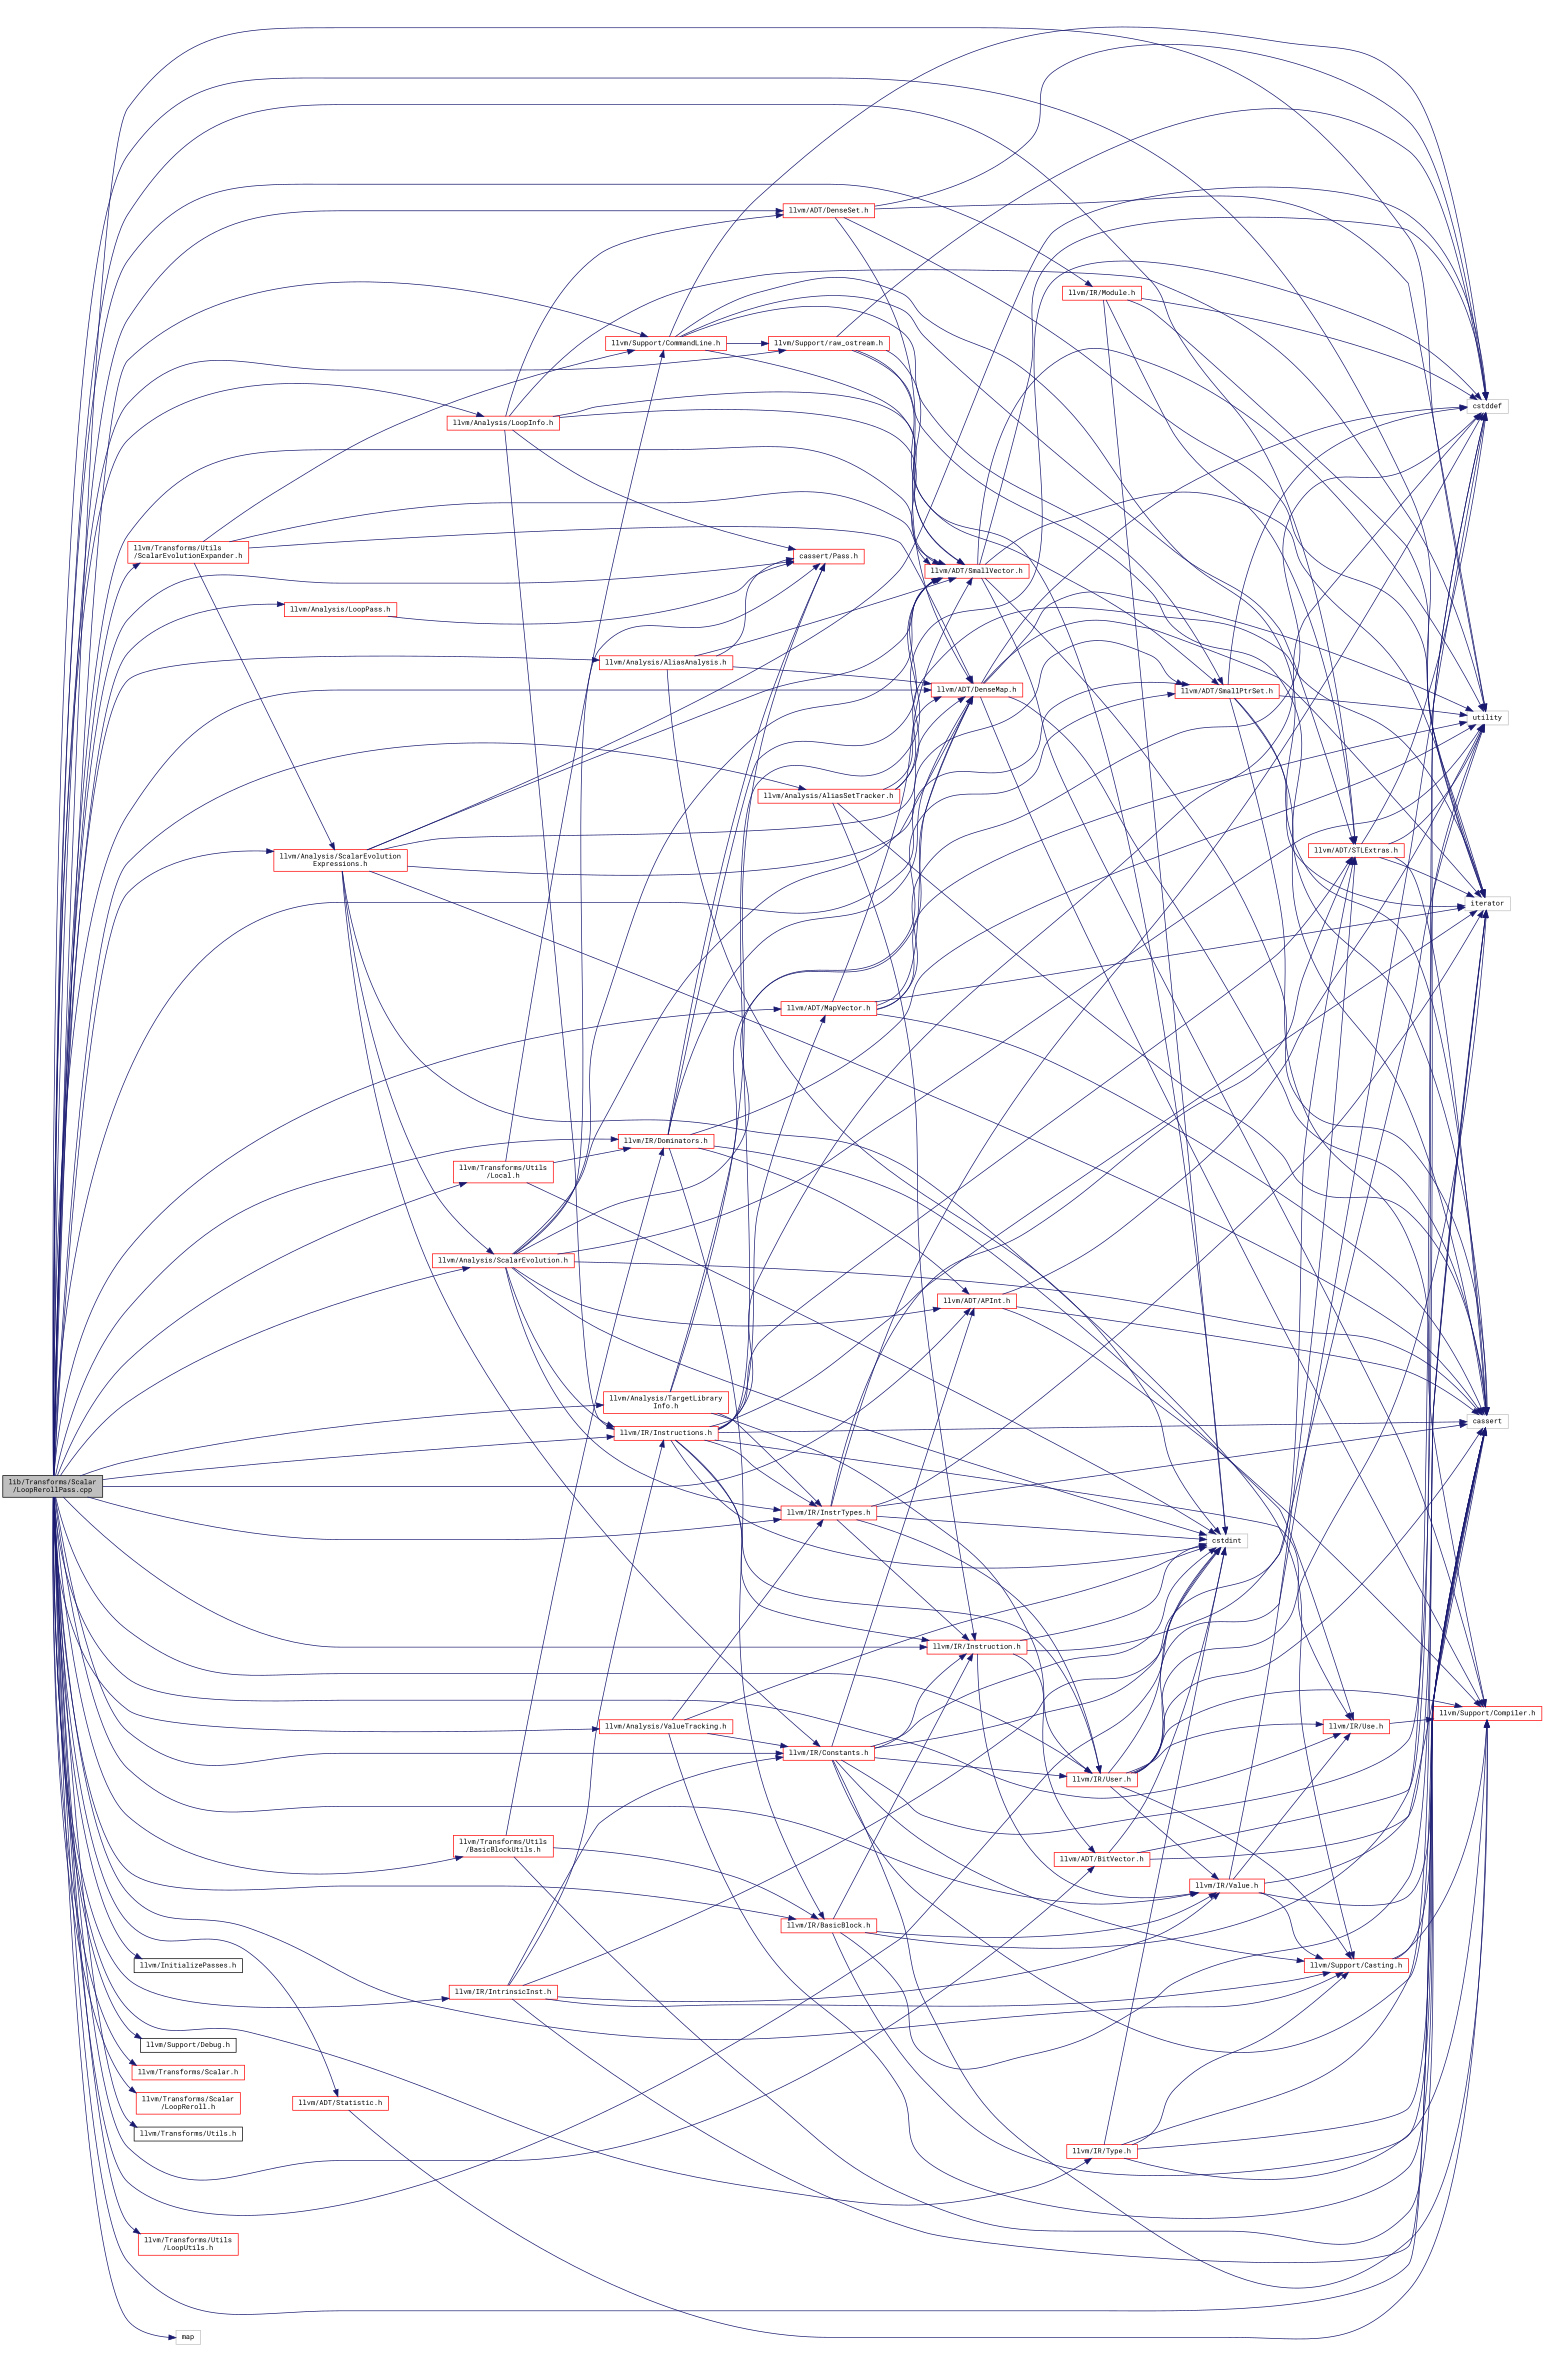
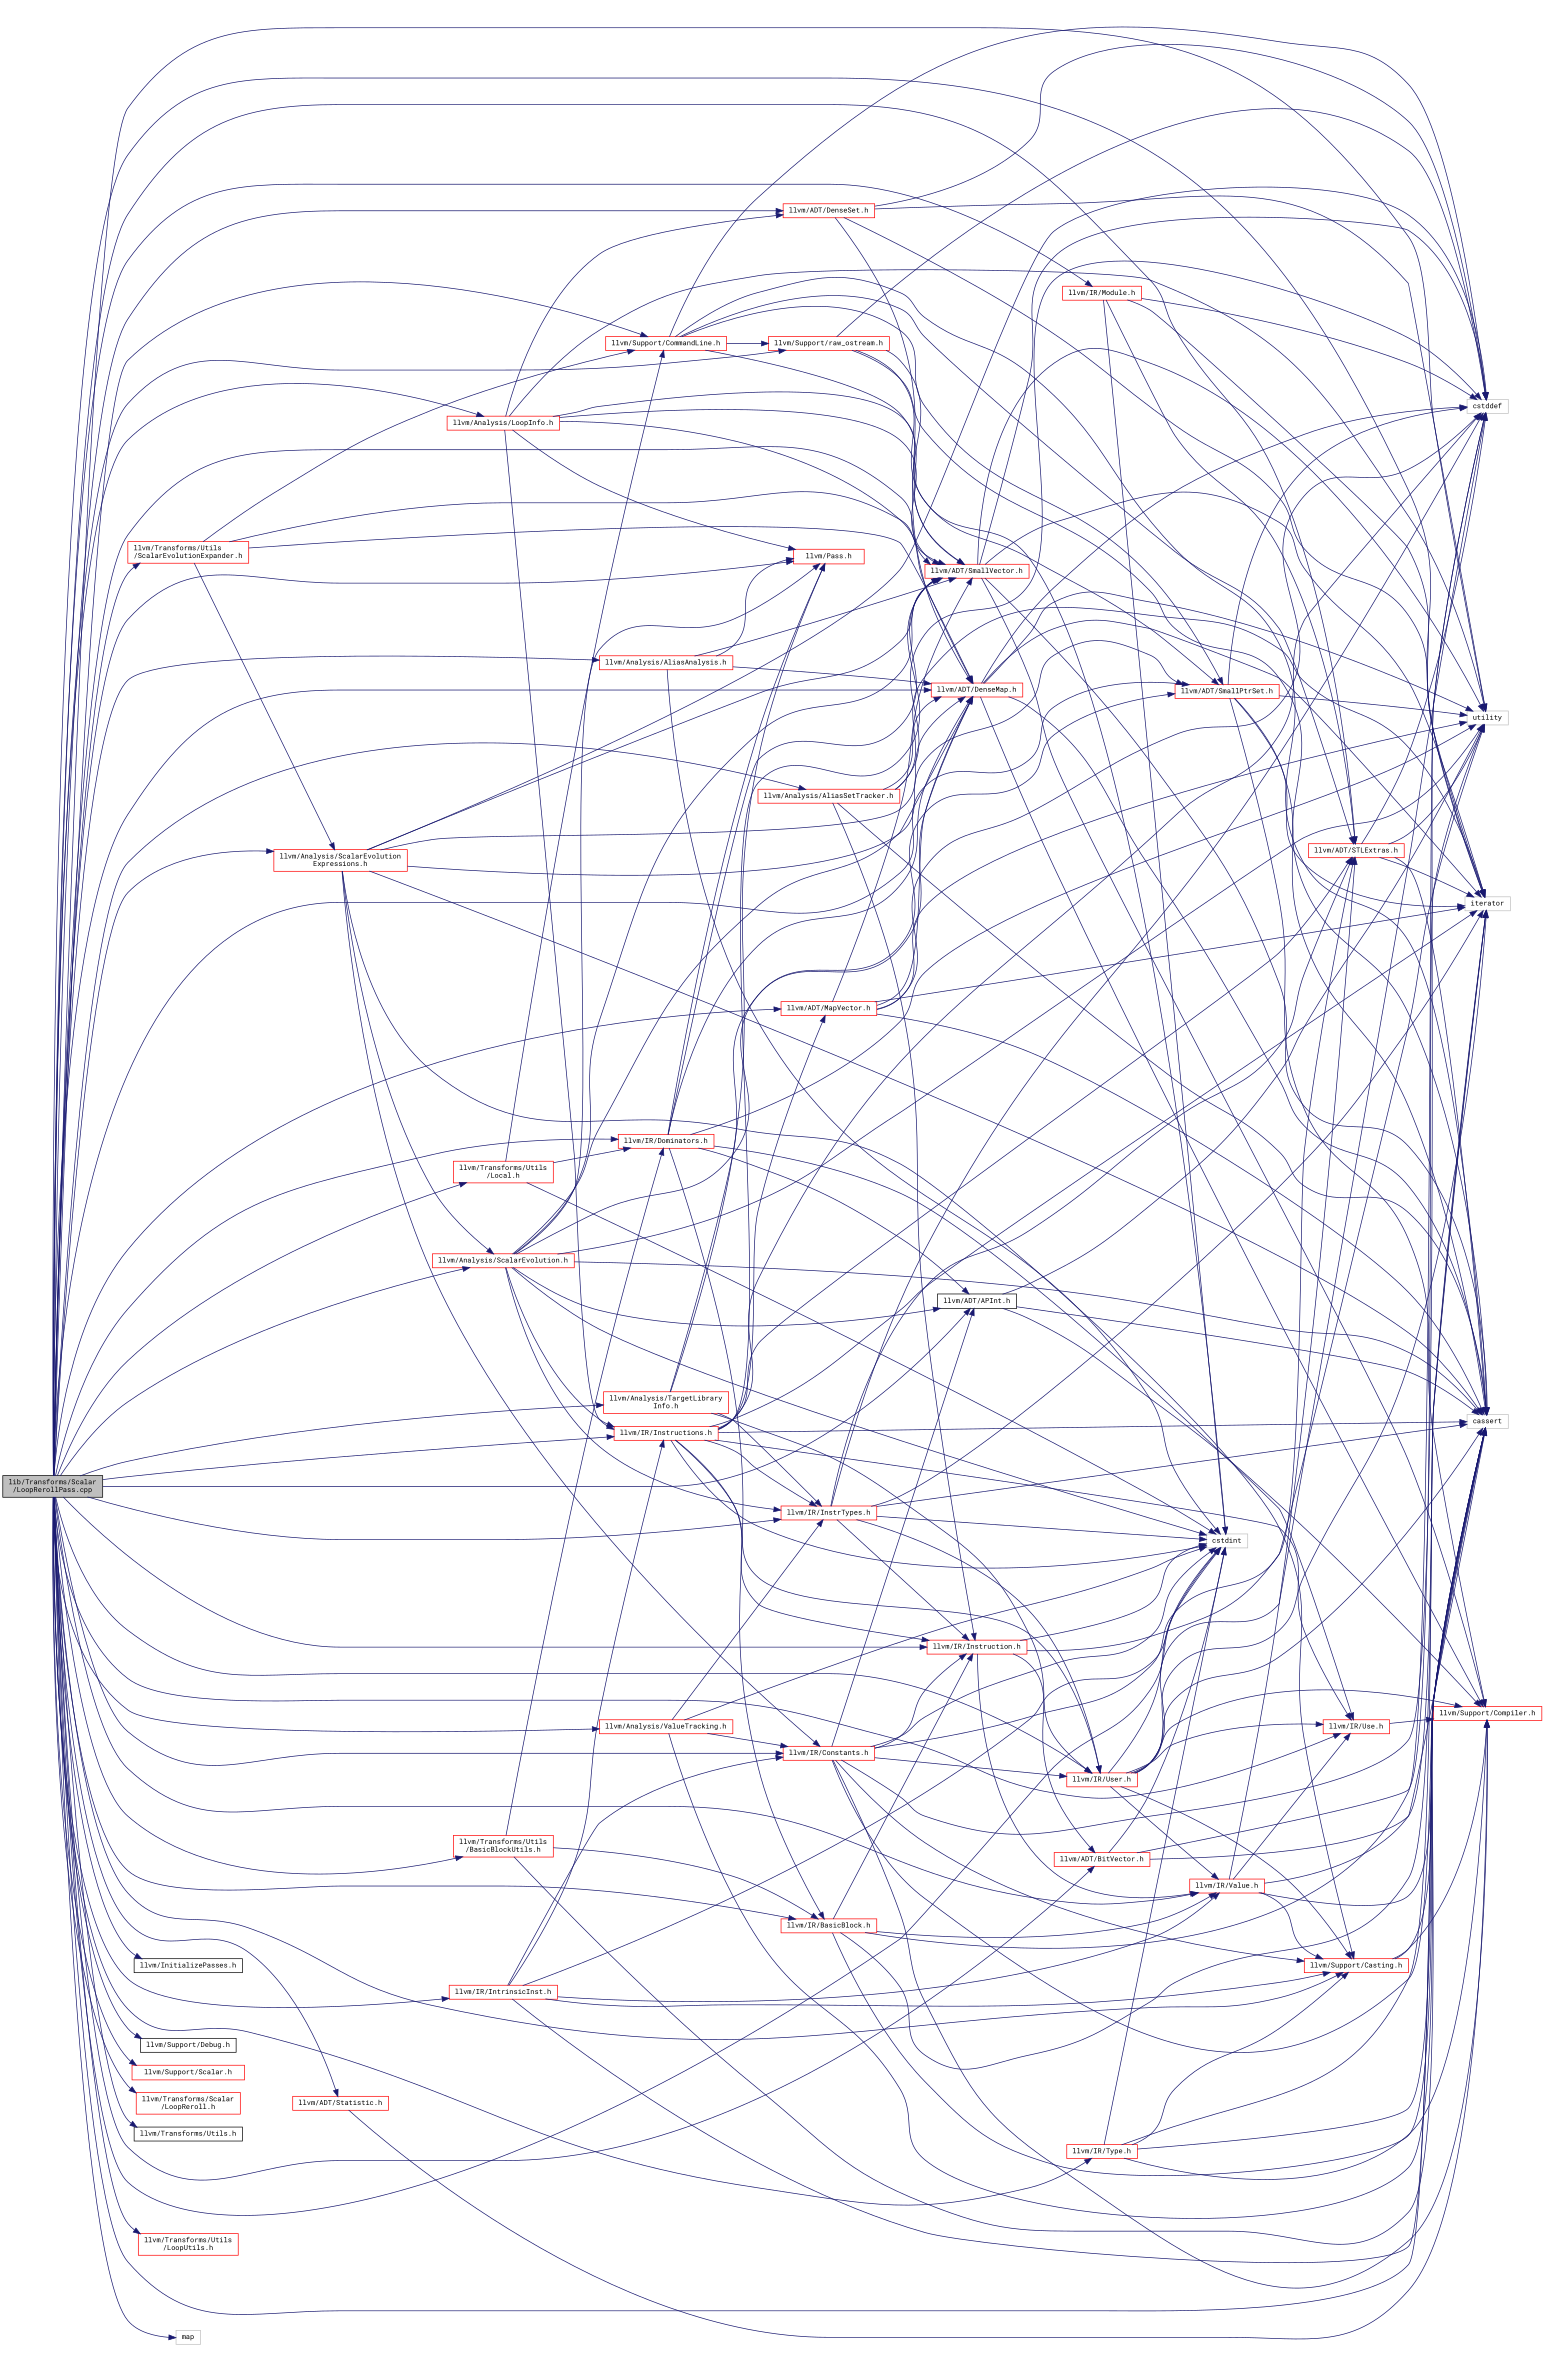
none -> (821, 470)
(829, 557) -> (829, 557)
(341, 610) -> none
(977, 1301) -> (977, 1301)
(188, 2073) -> (188, 2073)
